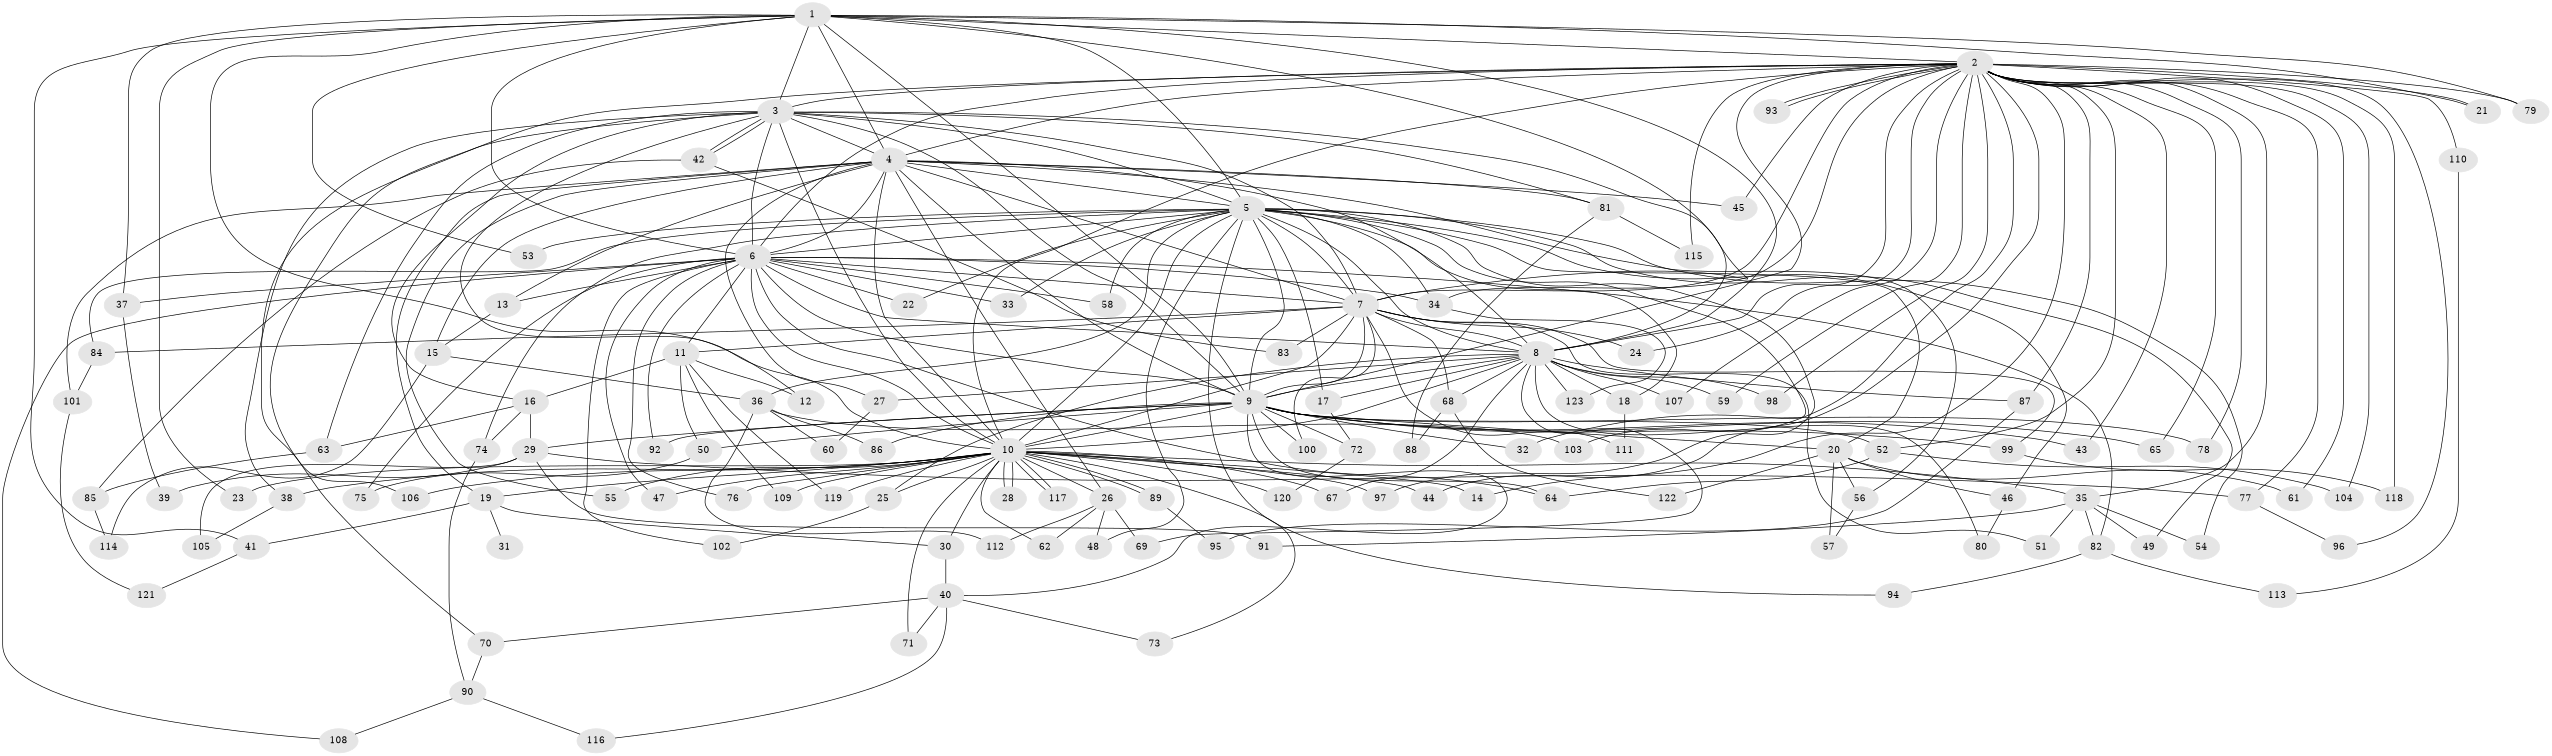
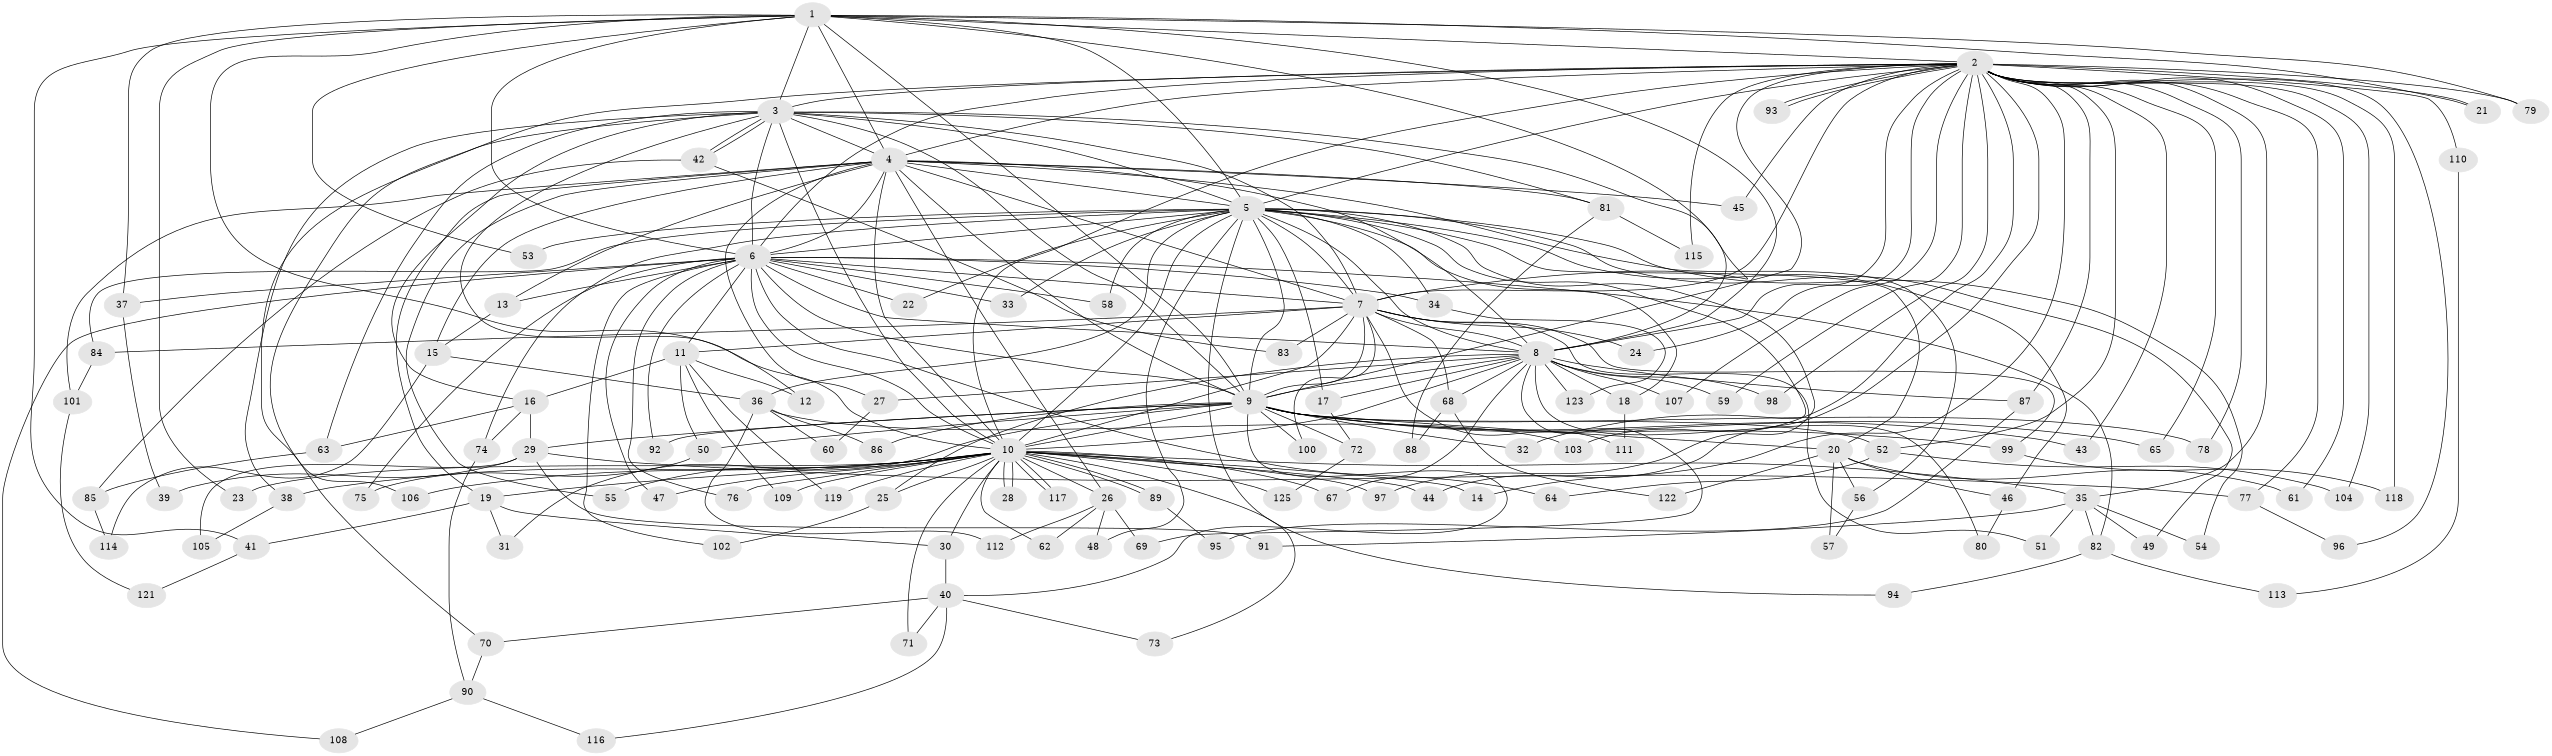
(1781, 258) -> (1607, 118)
(1380, 480) -> (939, 452)
(1283, 499) -> (1283, 499)
